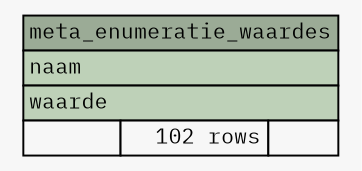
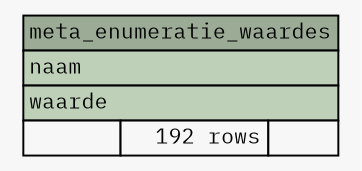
(209, 137) -> (209, 137)
